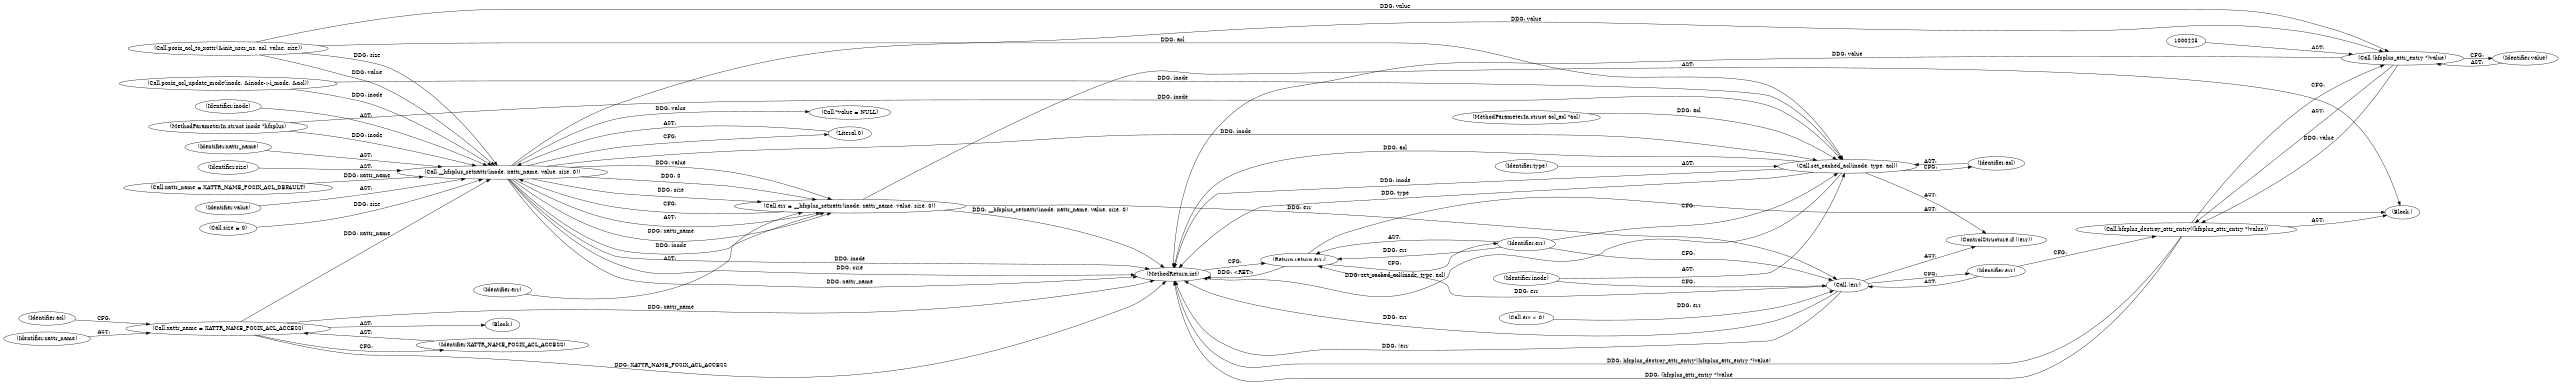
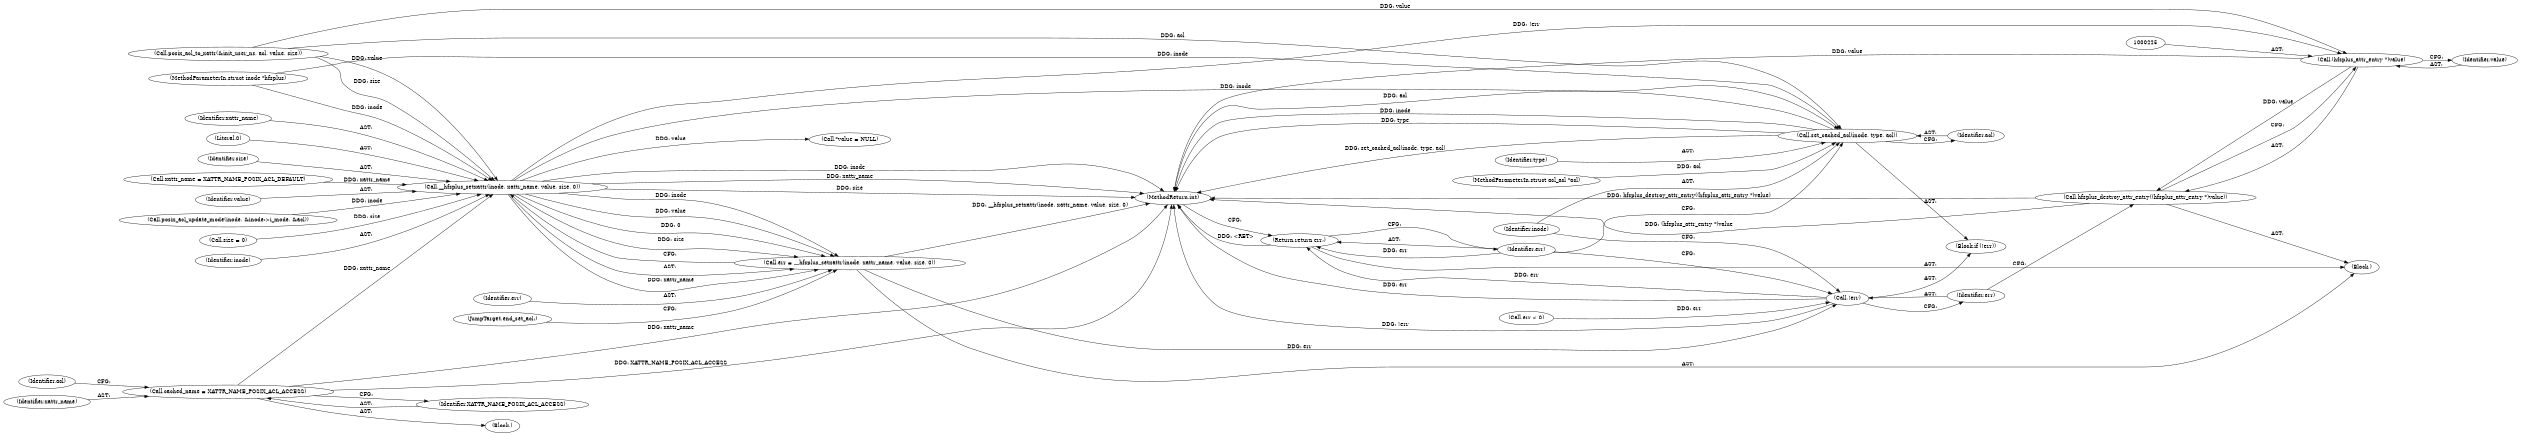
(1526, 19) -> (1526, 25)
(1099, 81) -> none
(675, 143) -> none
(1996, 240) -> (1976, 247)
none -> (502, 319)
(228, 329) -> (228, 392)
